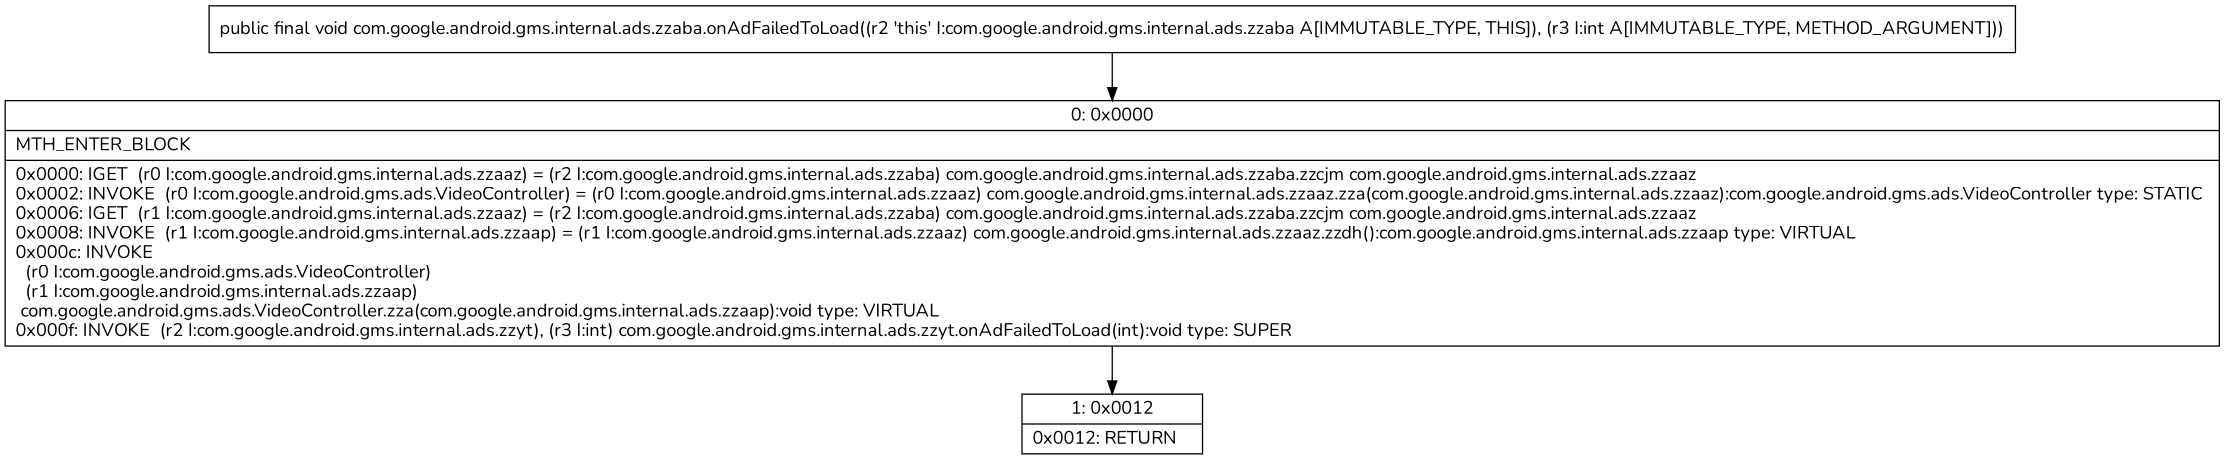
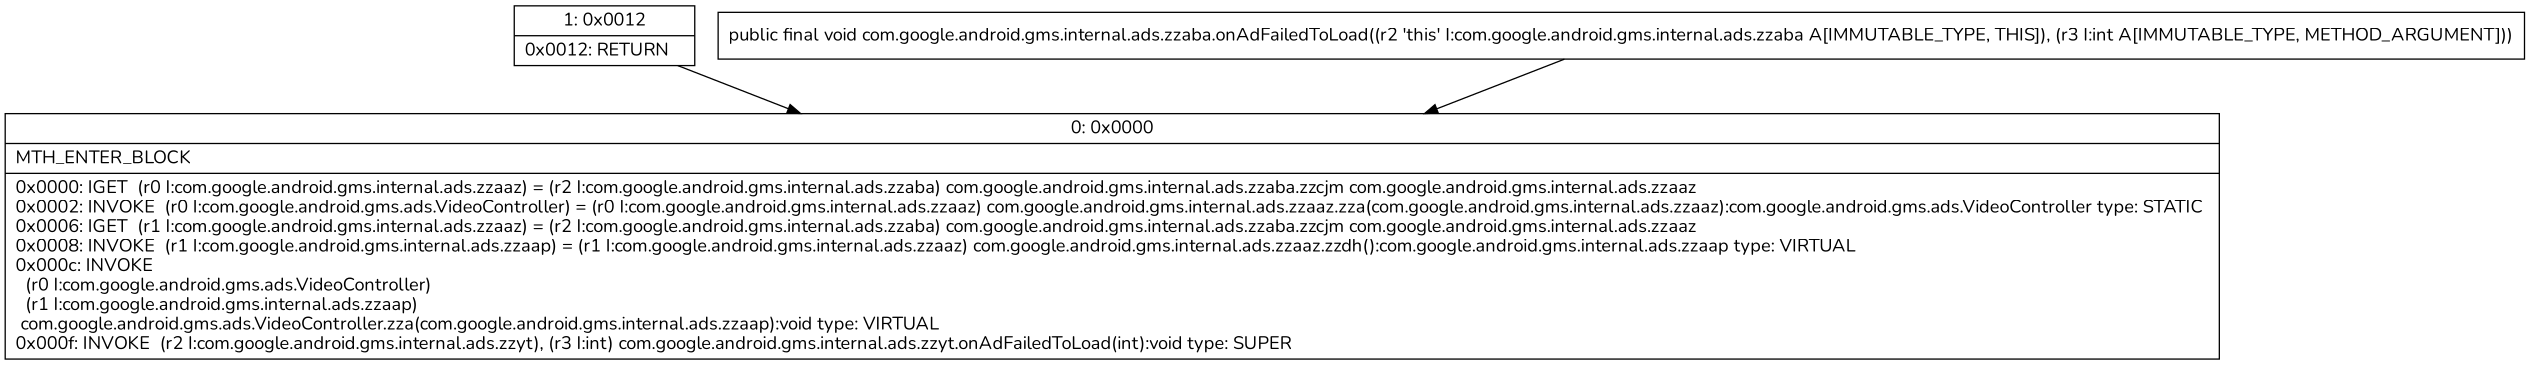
(1112, 364) -> (733, 87)
